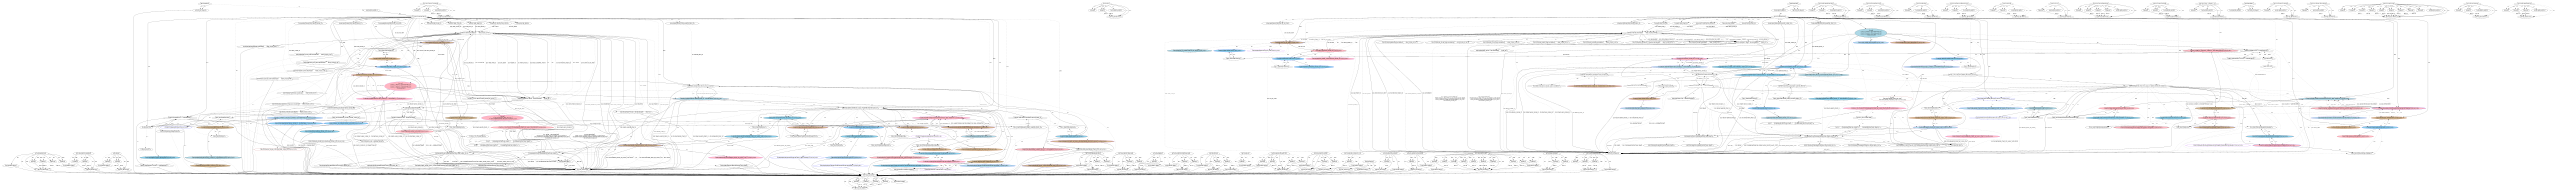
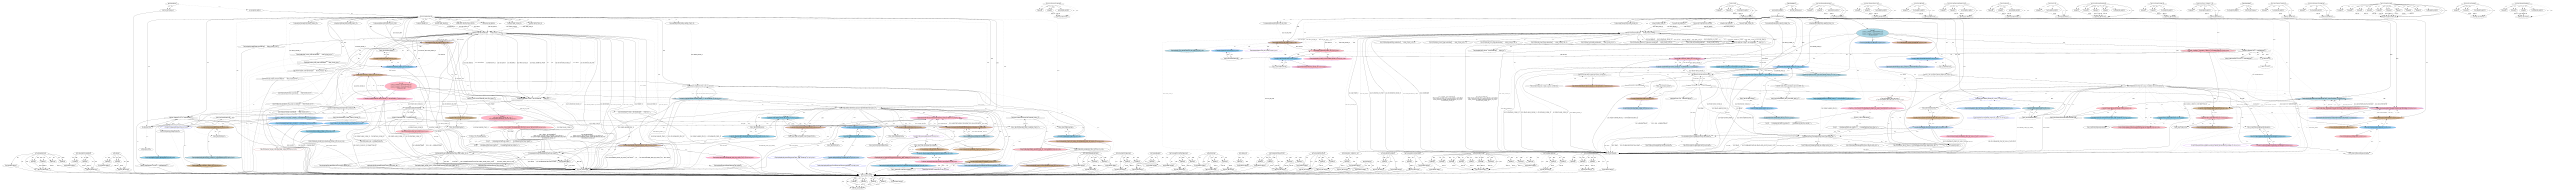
none -> (422, 23)
(1314, 67) -> (1312, 67)
